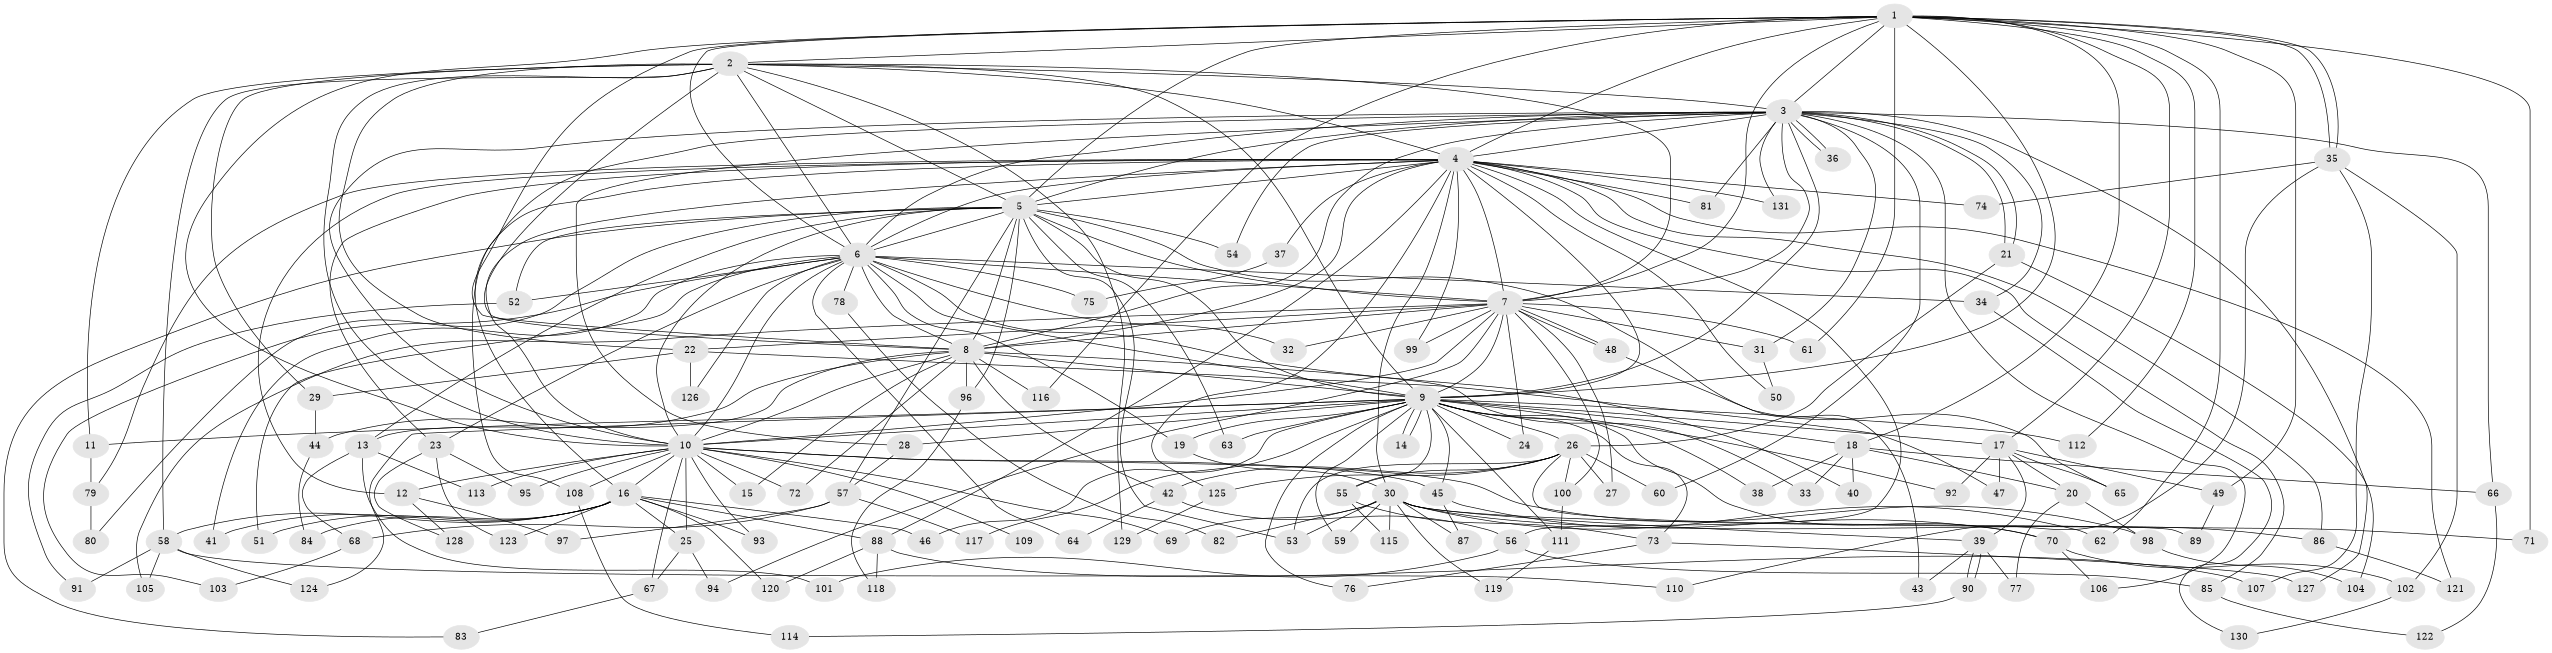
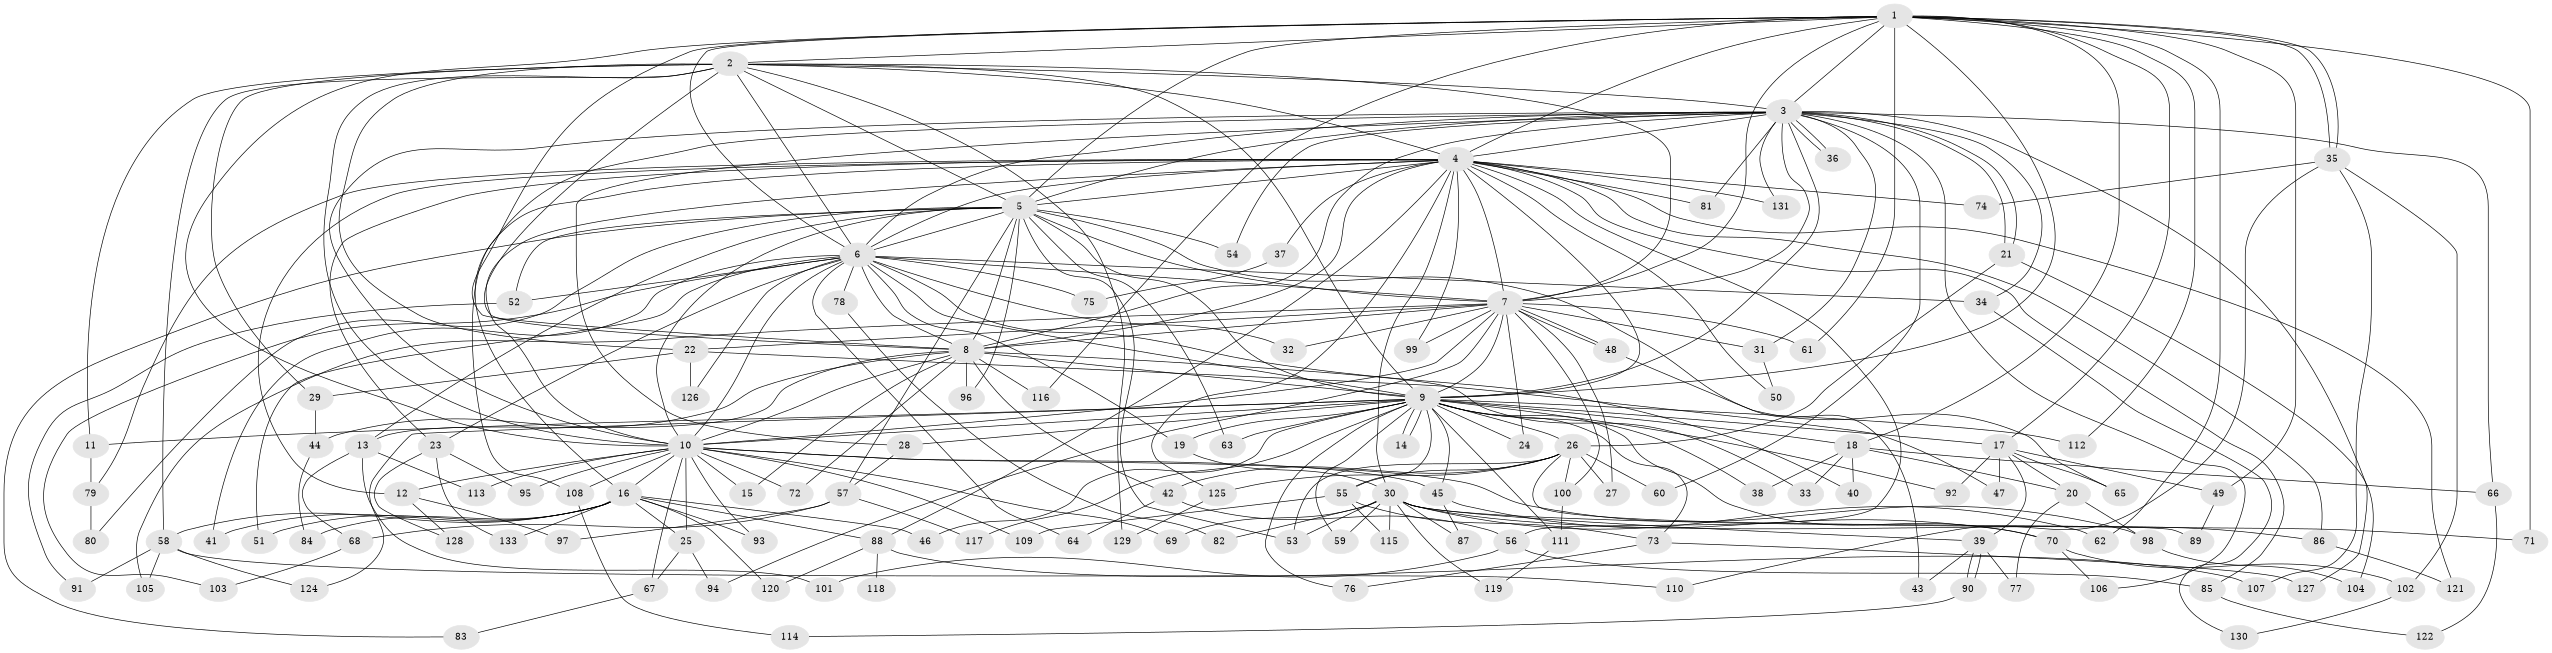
(885, 493) -> none
none -> (1196, 512)
(509, 542) -> (509, 542)
